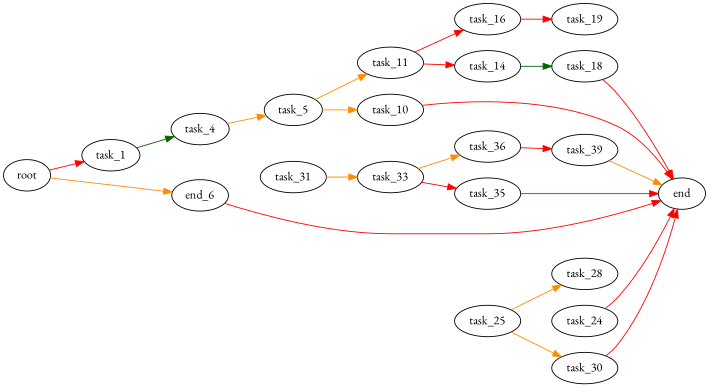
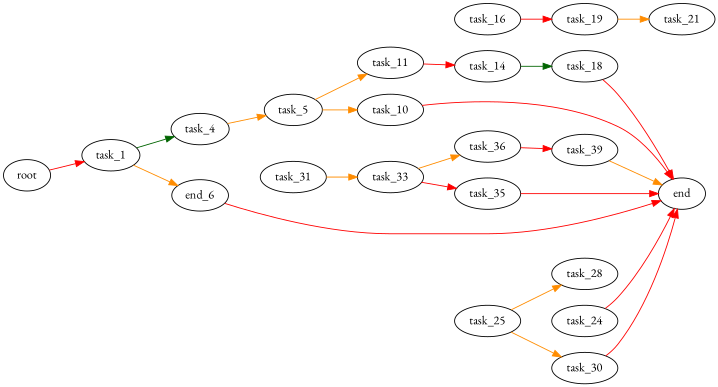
none -> (682, 19)
(435, 43) -> none
(107, 185) -> (152, 174)
